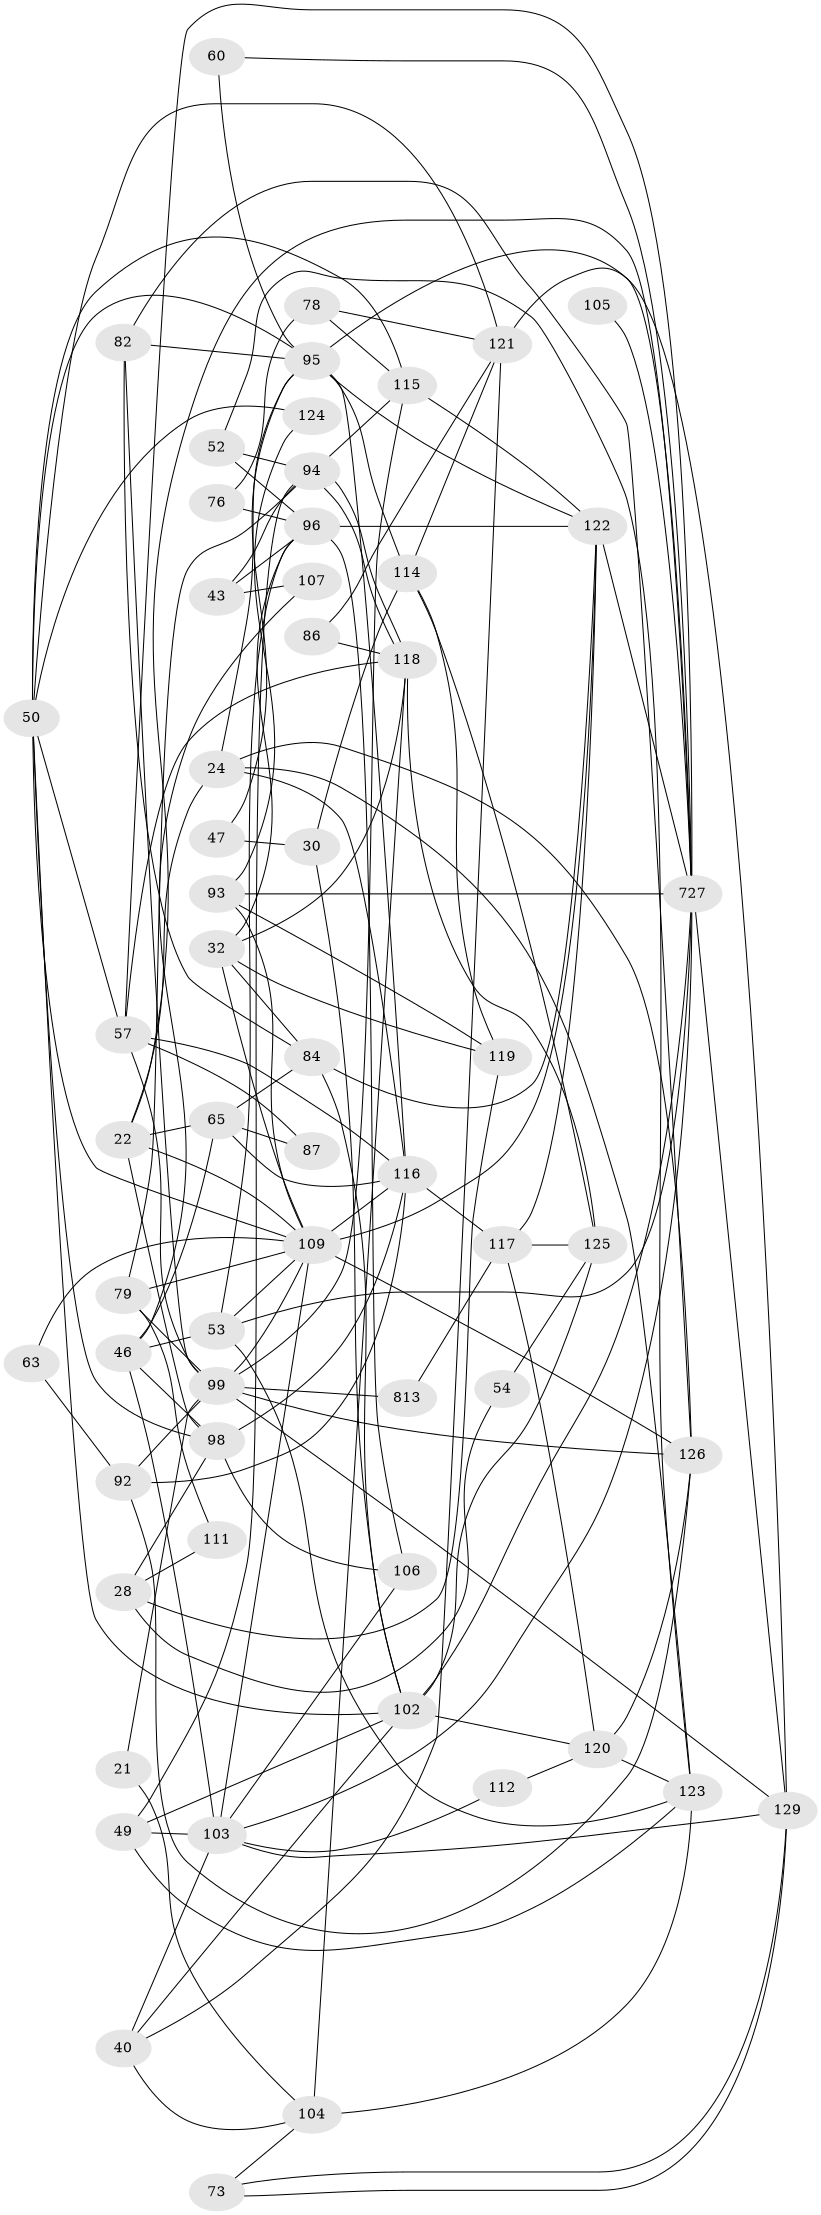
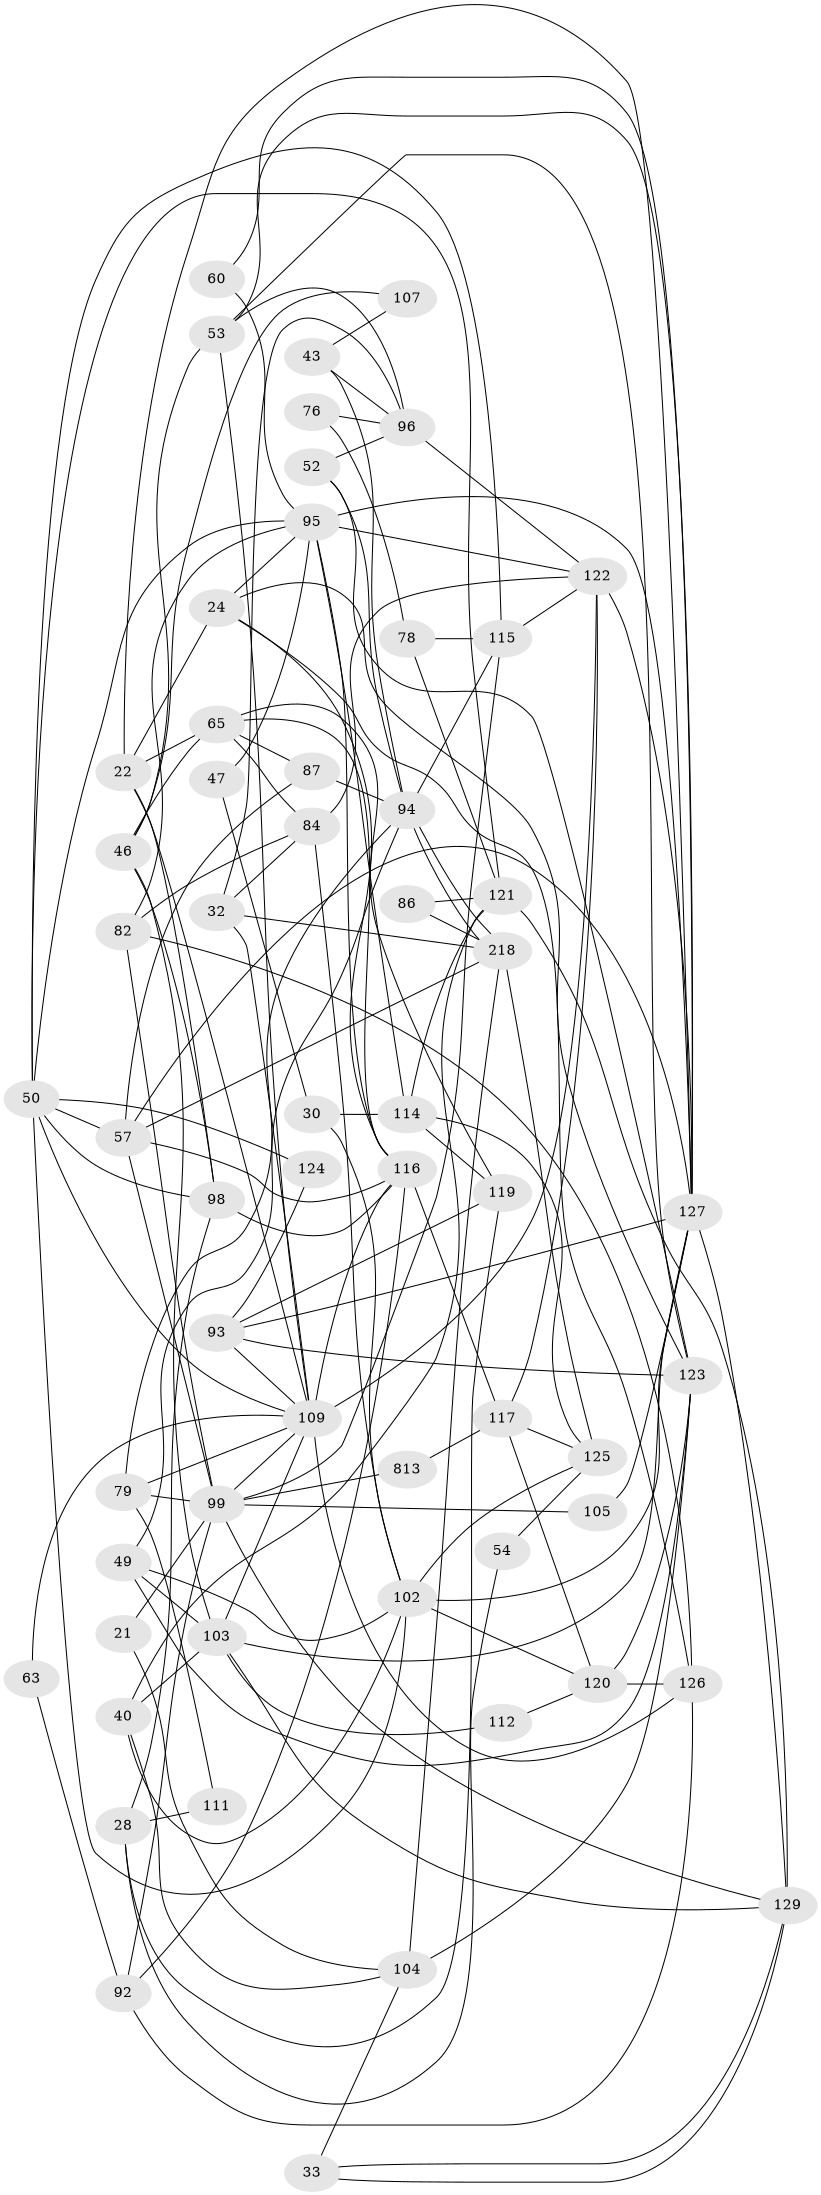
(407, 660) -> (502, 951)
none -> (360, 791)
(693, 894) -> (693, 1212)
(354, 1013) -> (393, 974)
none -> (442, 1364)
(440, 1435) -> (406, 1508)
(407, 1572) -> none
(217, 2192) -> (312, 2173)
